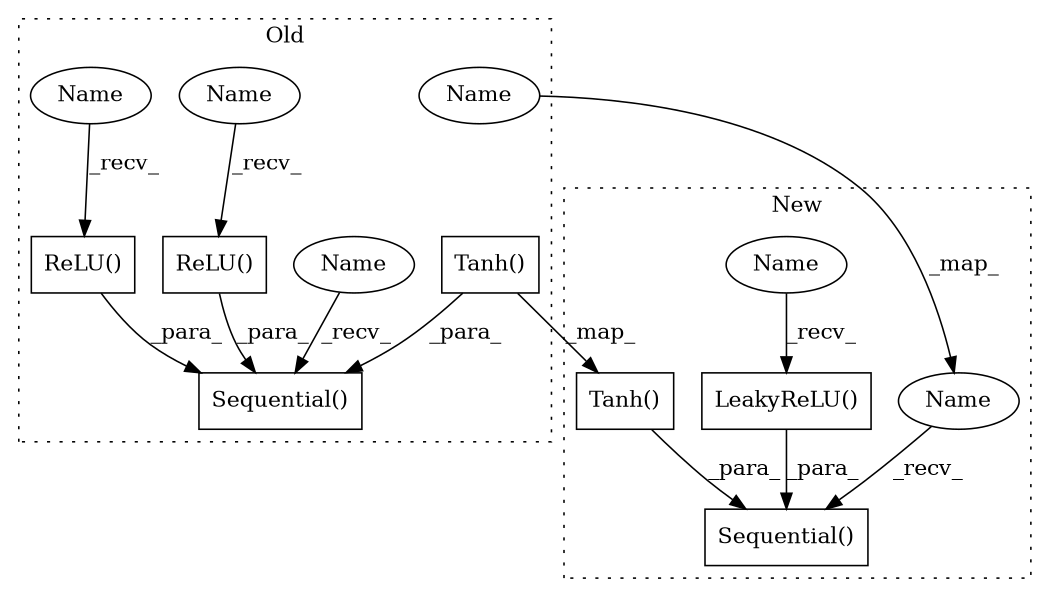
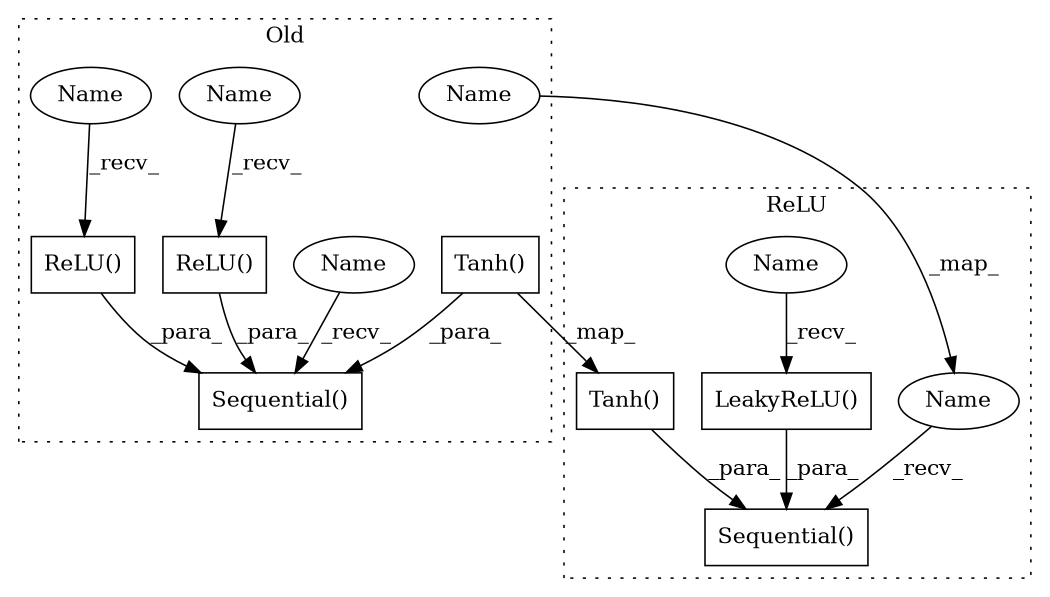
(797, 206) -> (797, 206)
